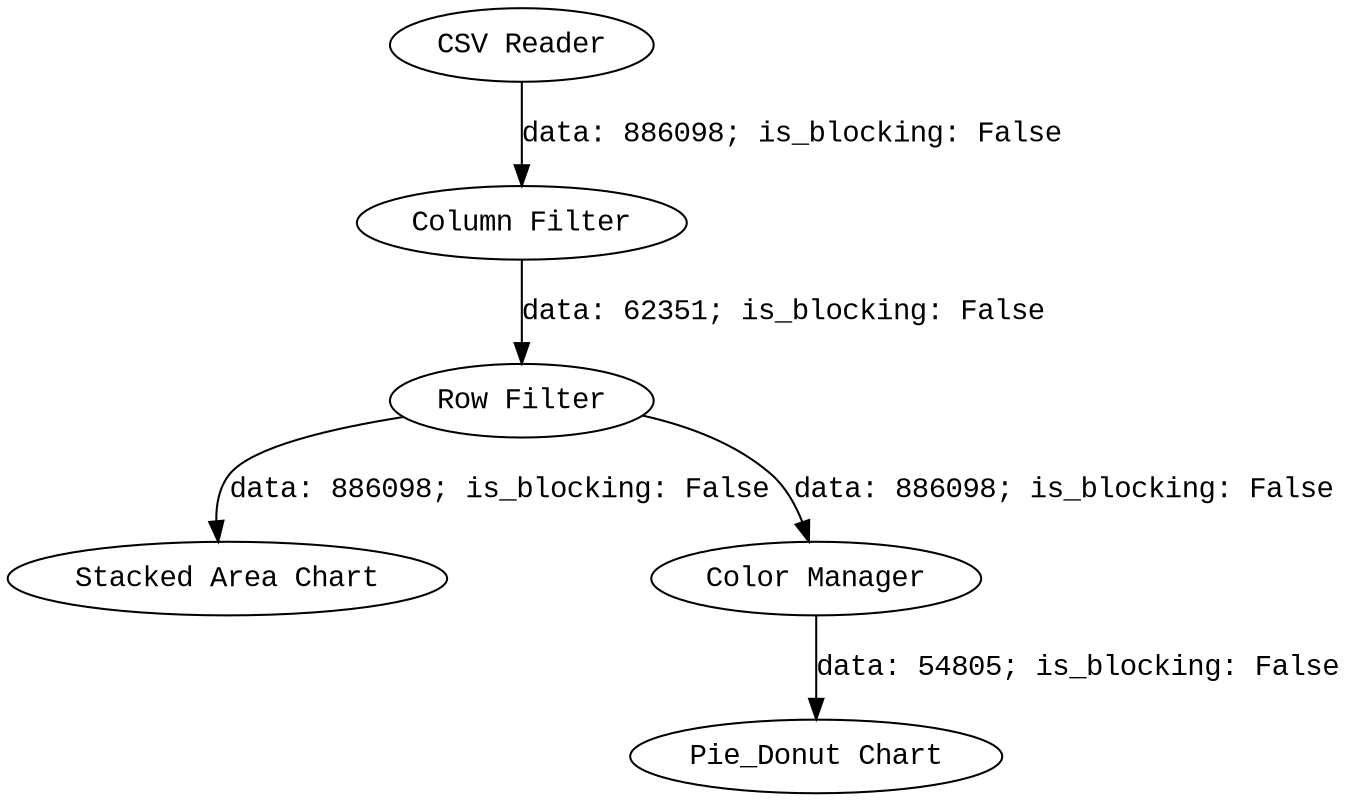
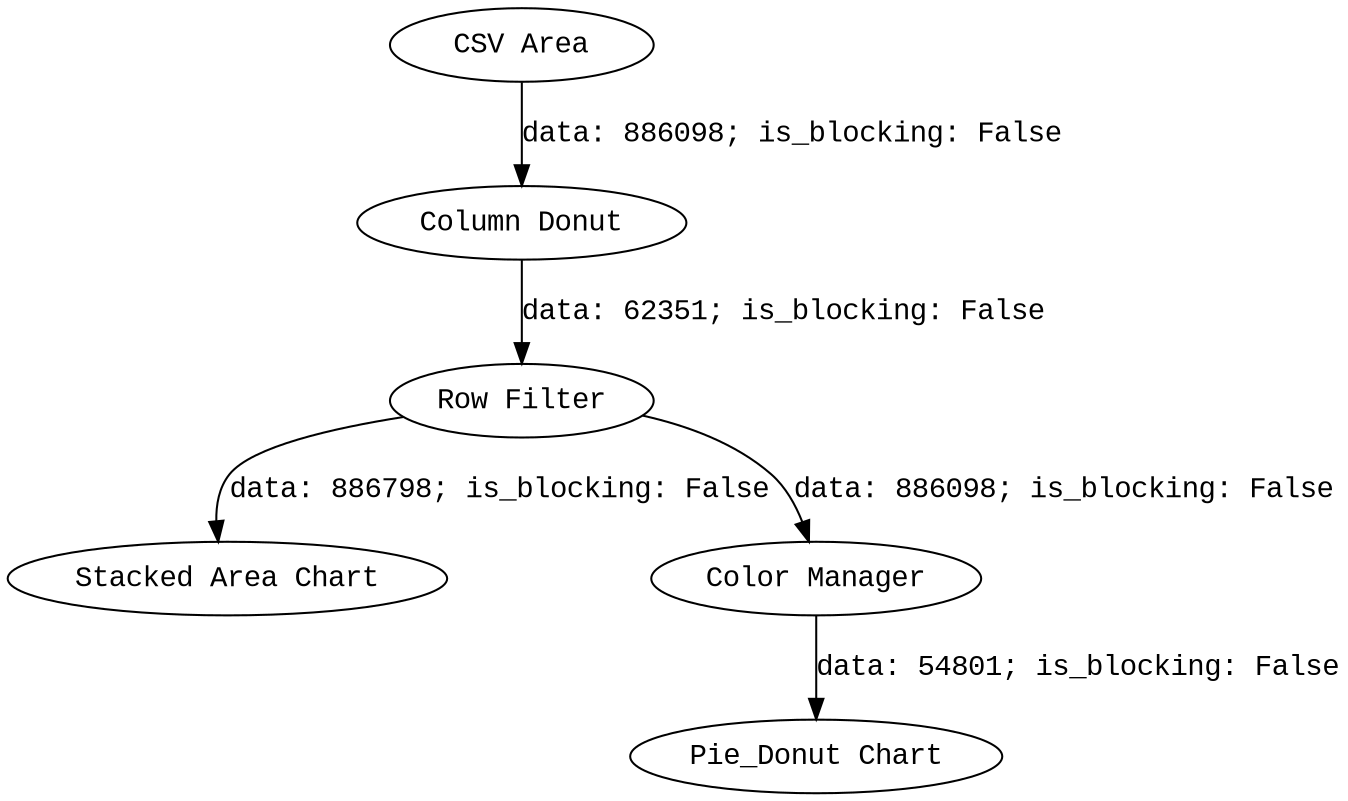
(522, 45) -> (522, 45)
(522, 223) -> (522, 223)
(500, 490) -> (500, 490)
(1078, 668) -> (1078, 668)
